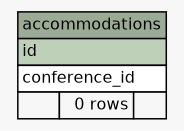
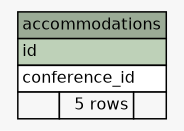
(102, 105) -> (102, 105)
